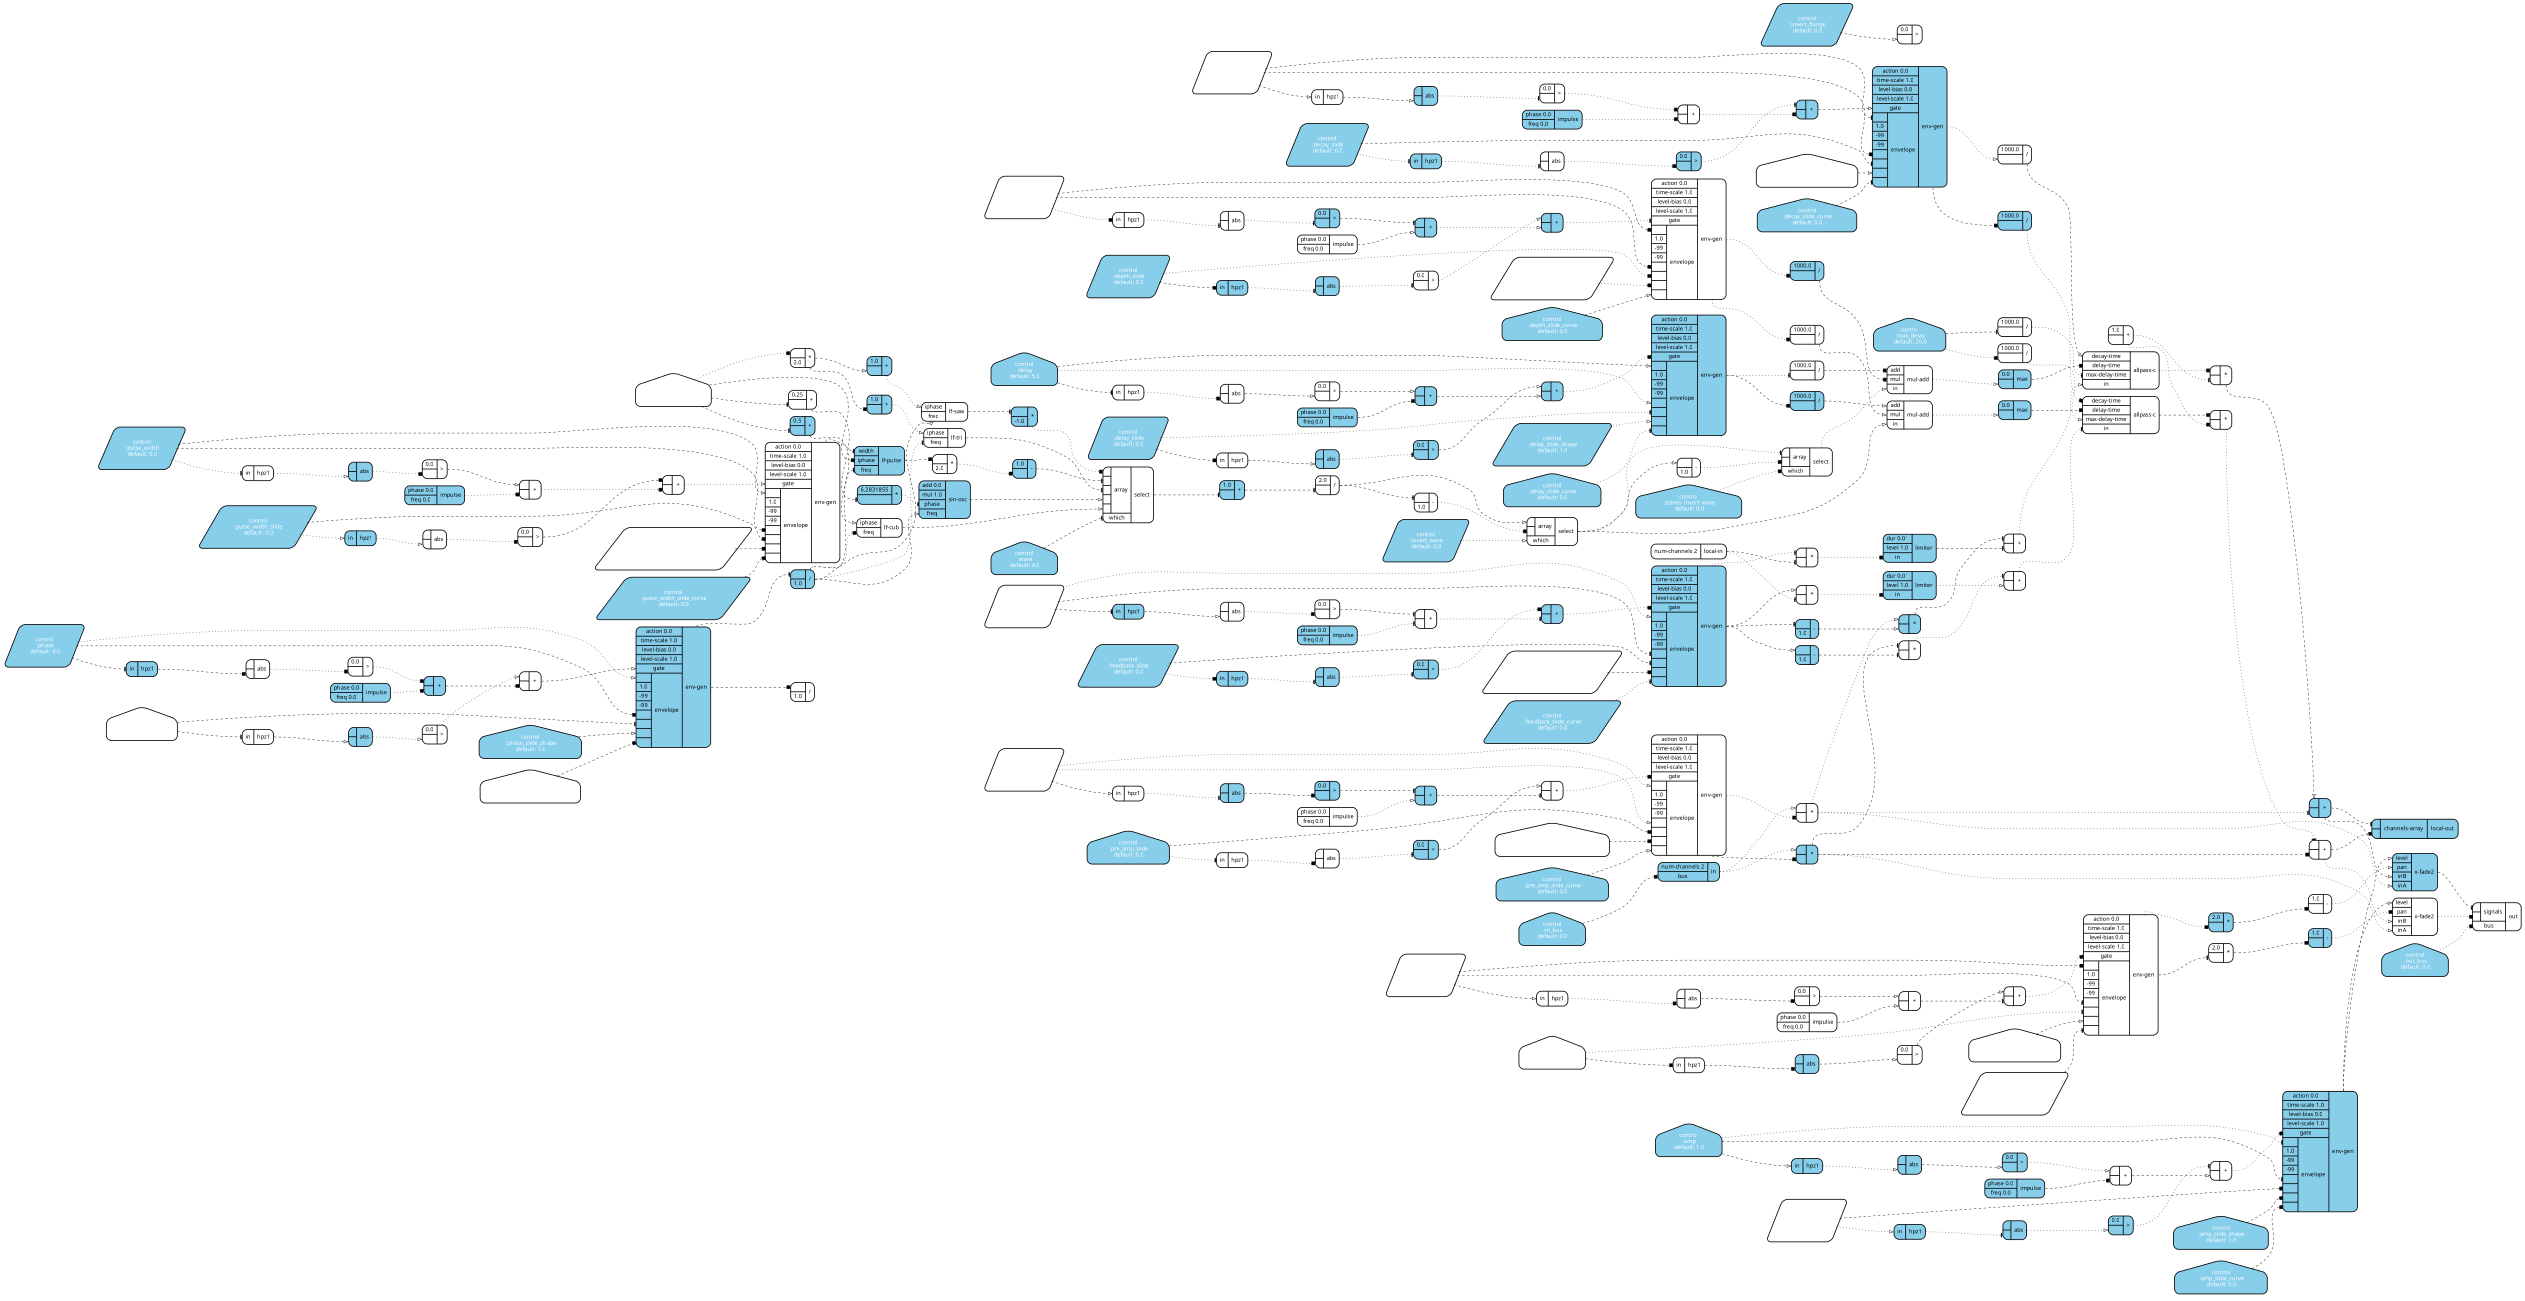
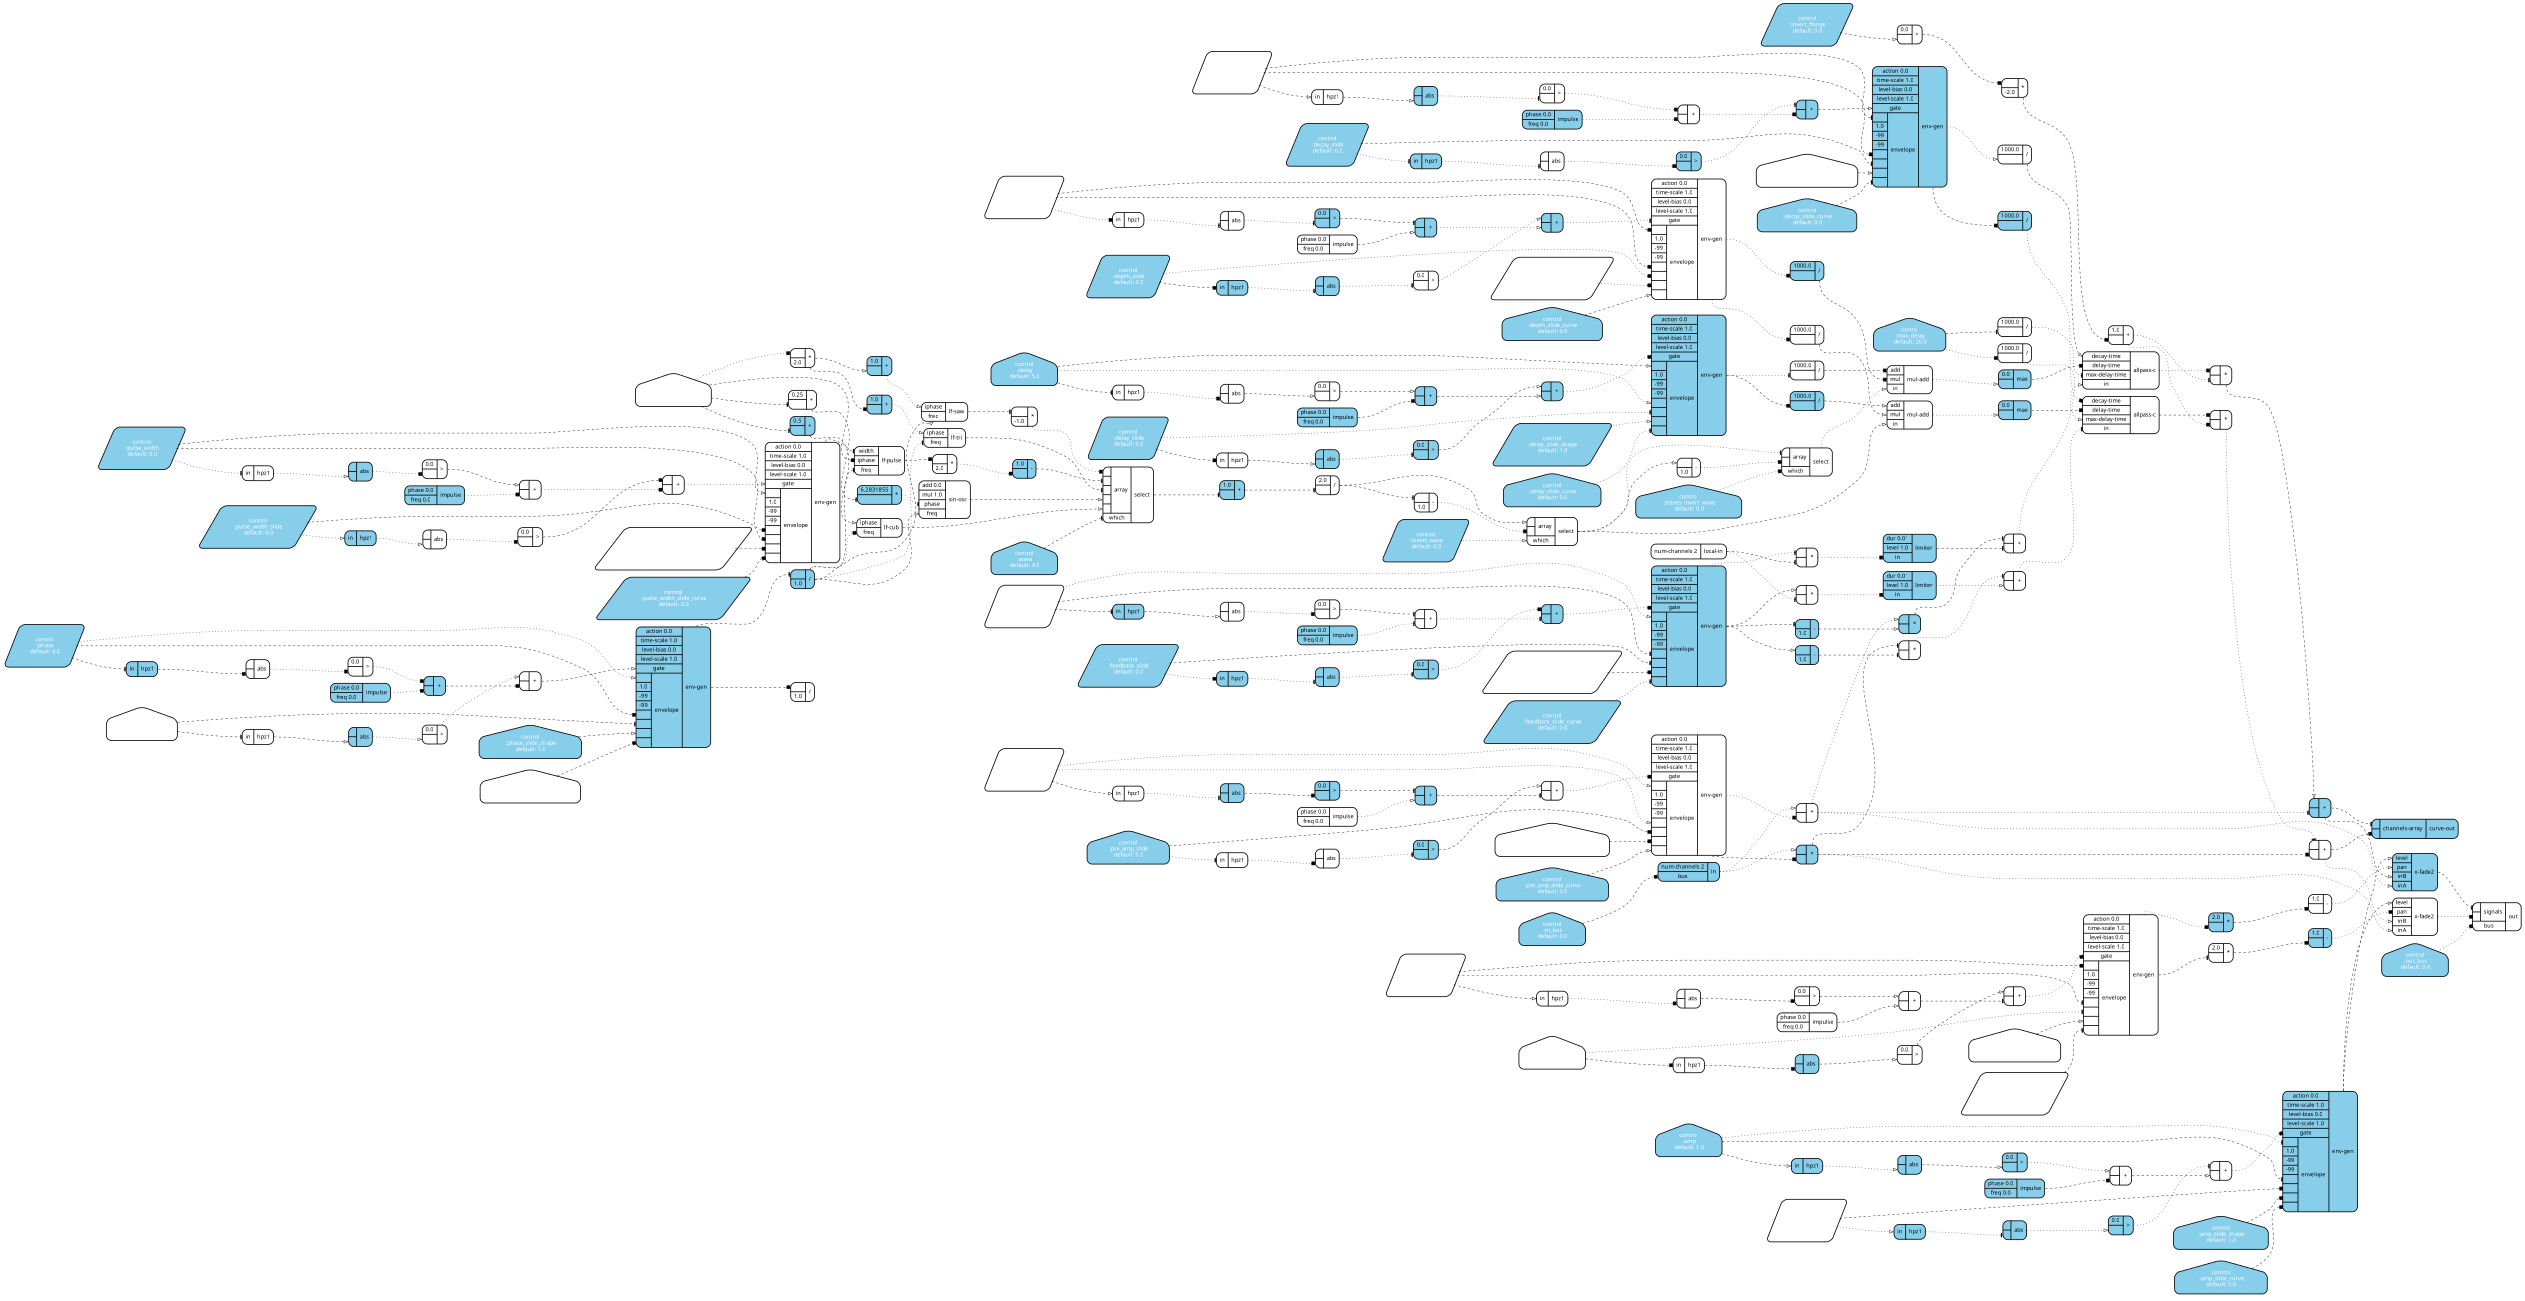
none -> (2015, 88)
(1024, 417) -> (1024, 417)
(879, 461) -> (879, 461)
(945, 500) -> (945, 500)
(2443, 829) -> (2442, 829)
